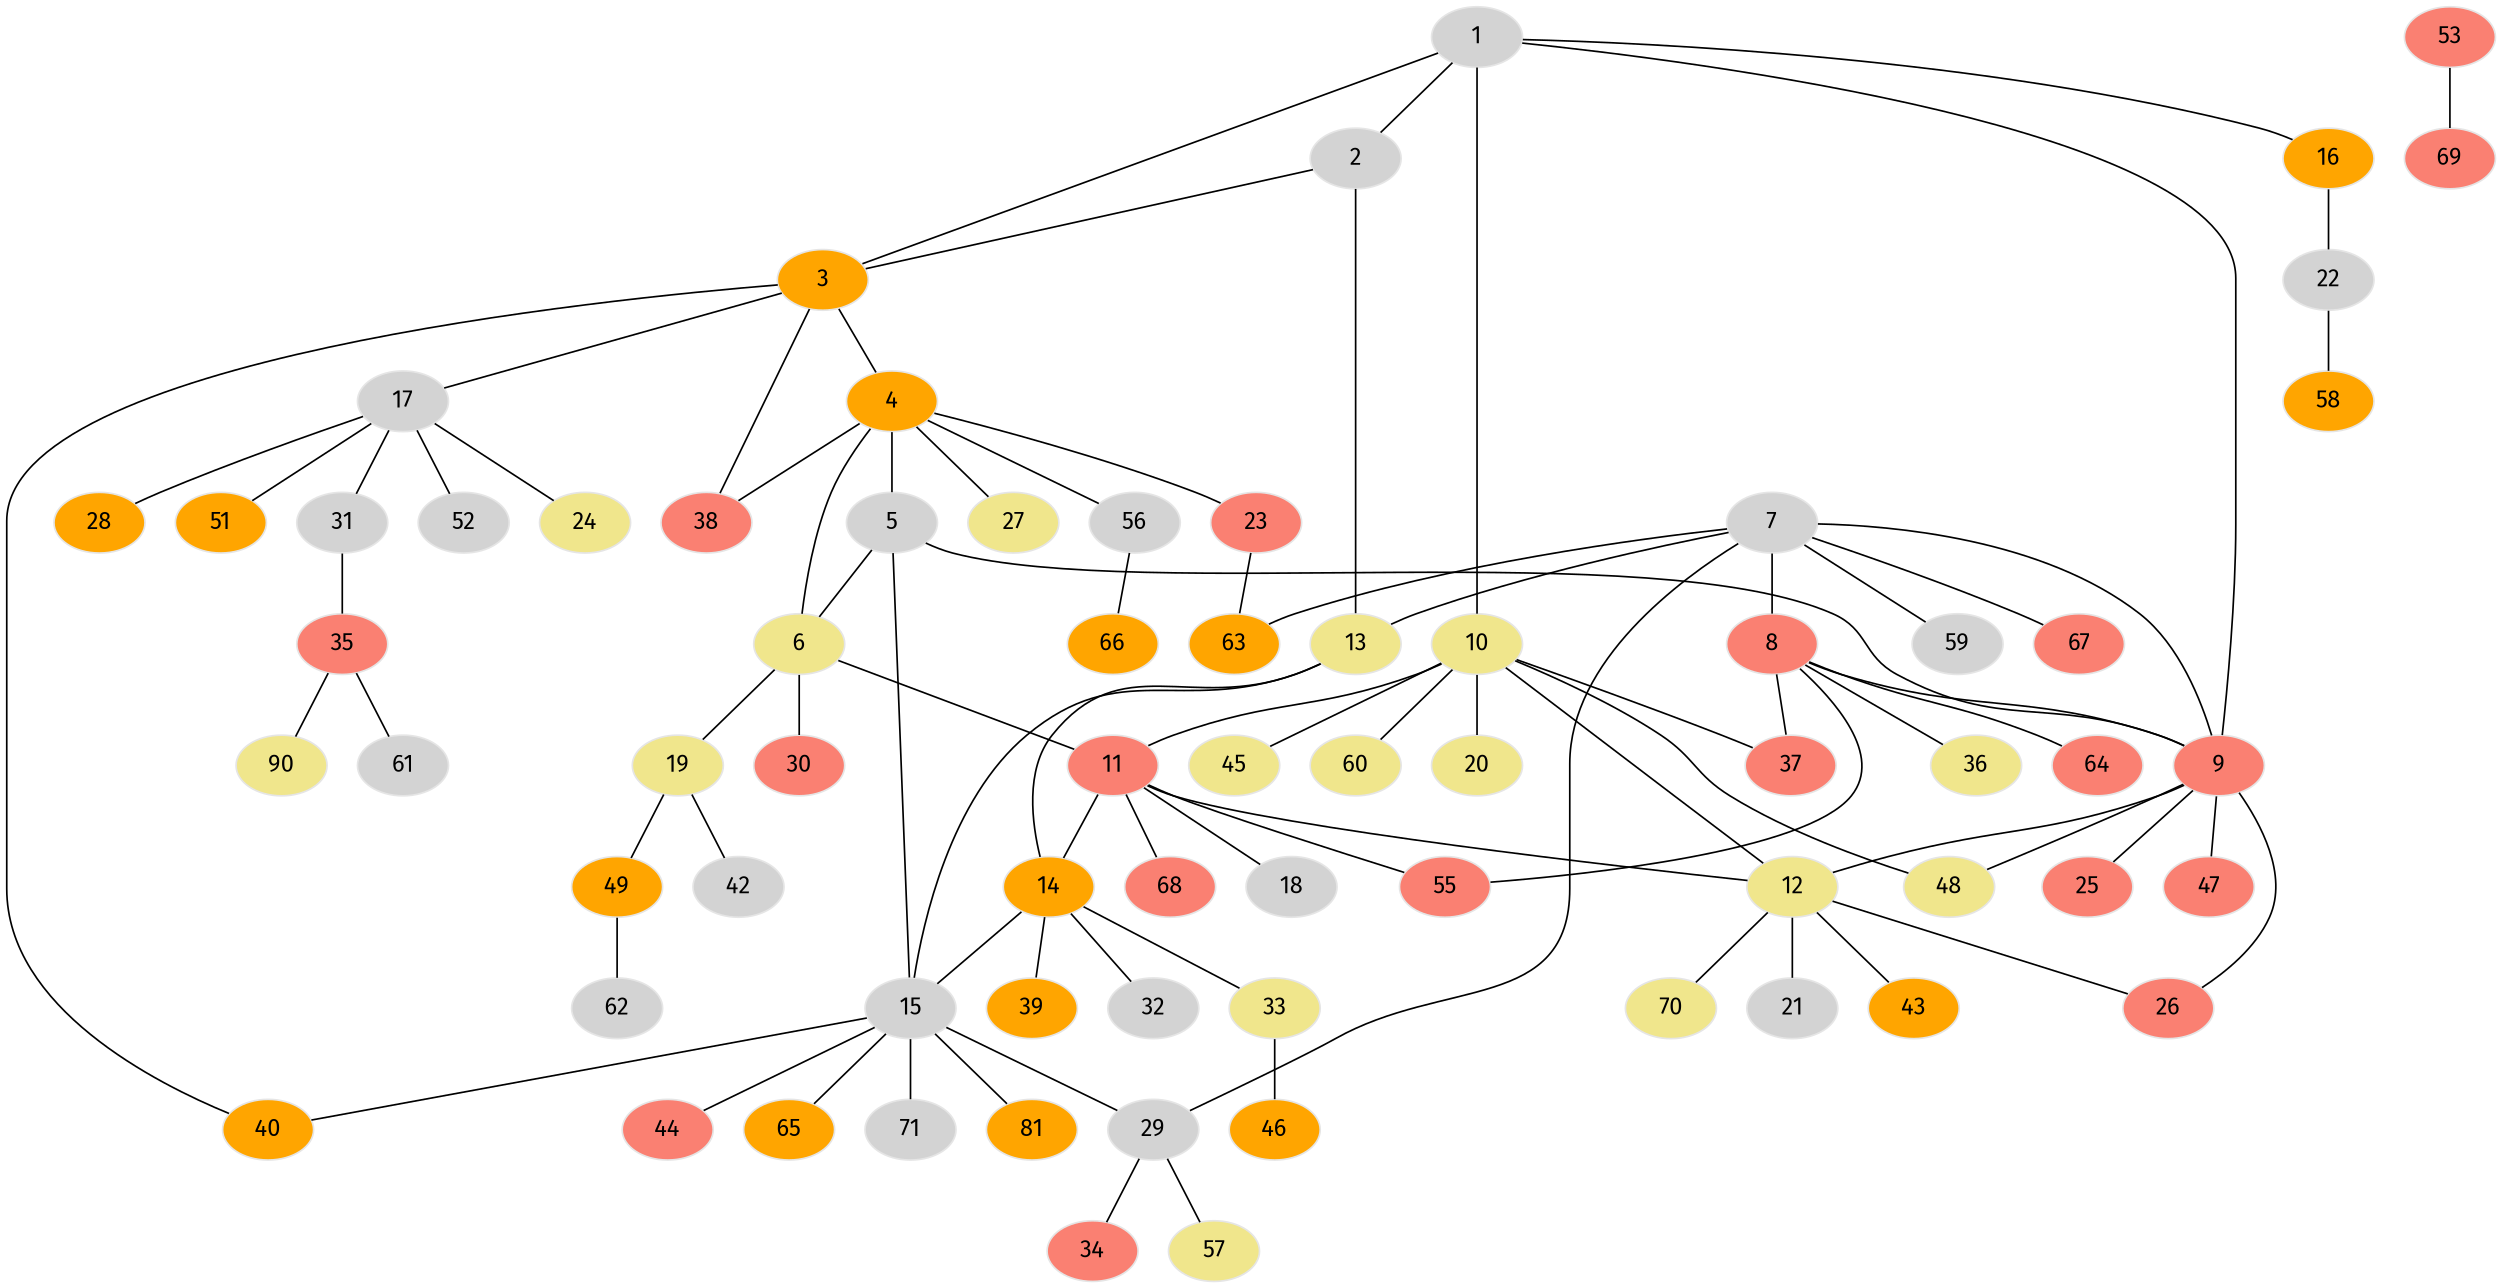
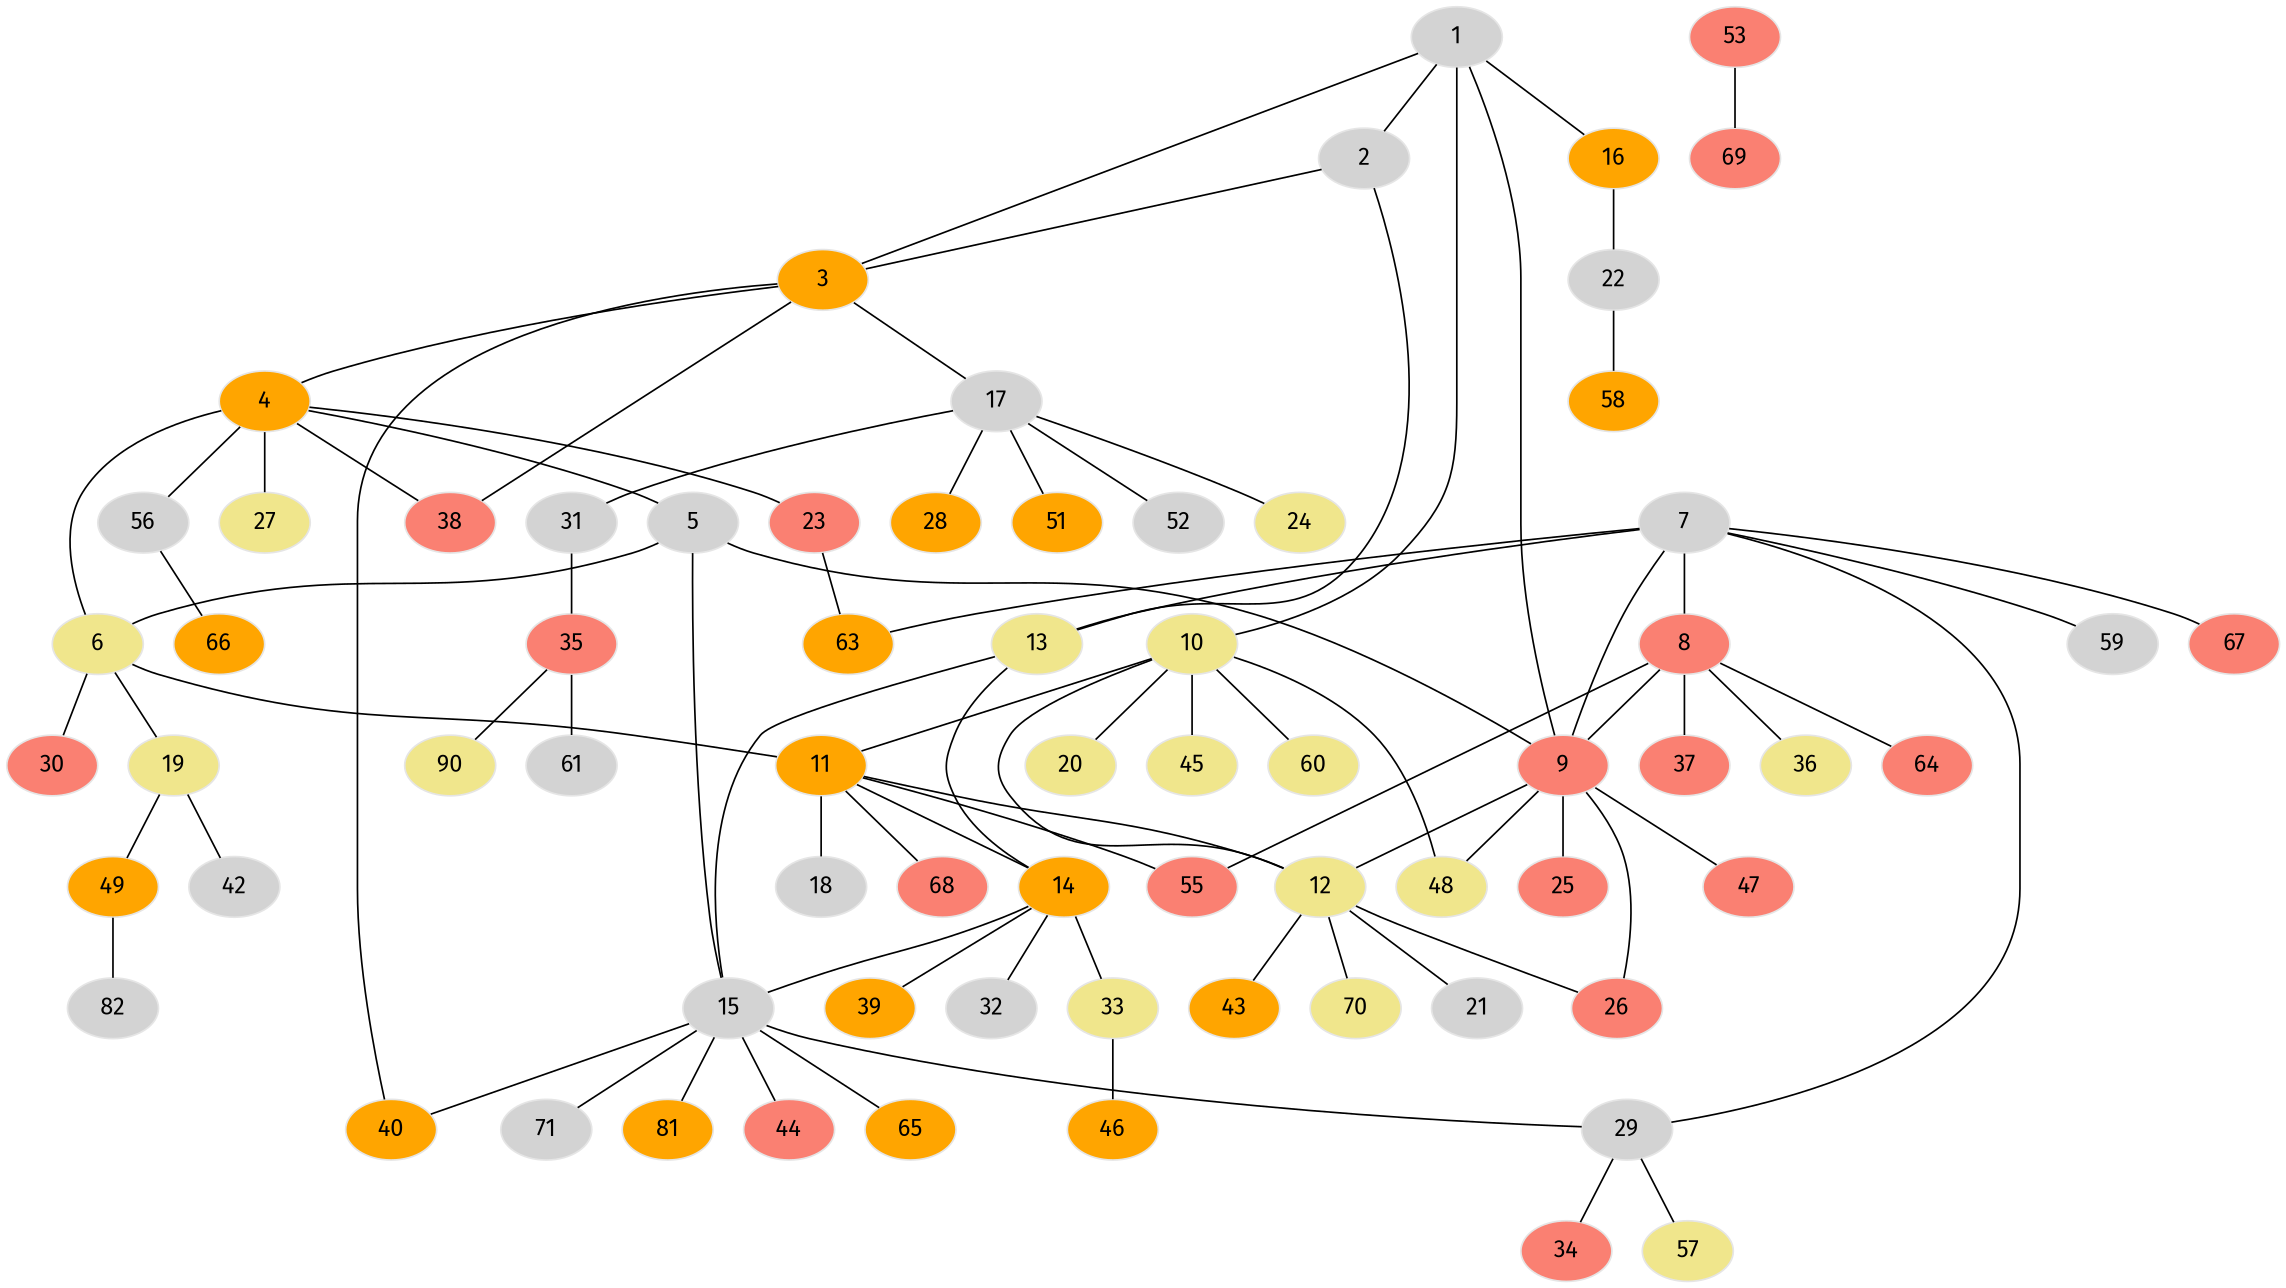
(1635, 702) -> none
(1113, 765) -> (821, 765)
(617, 1008) -> (113, 1008)
